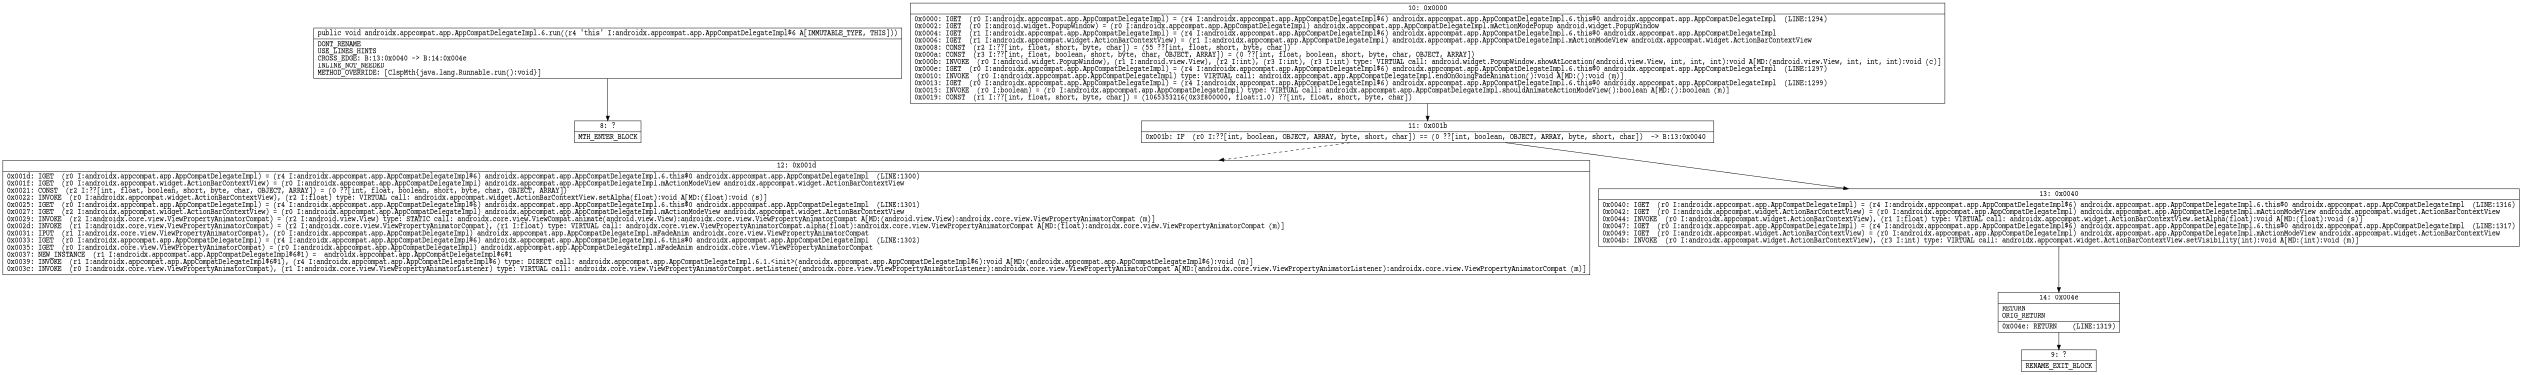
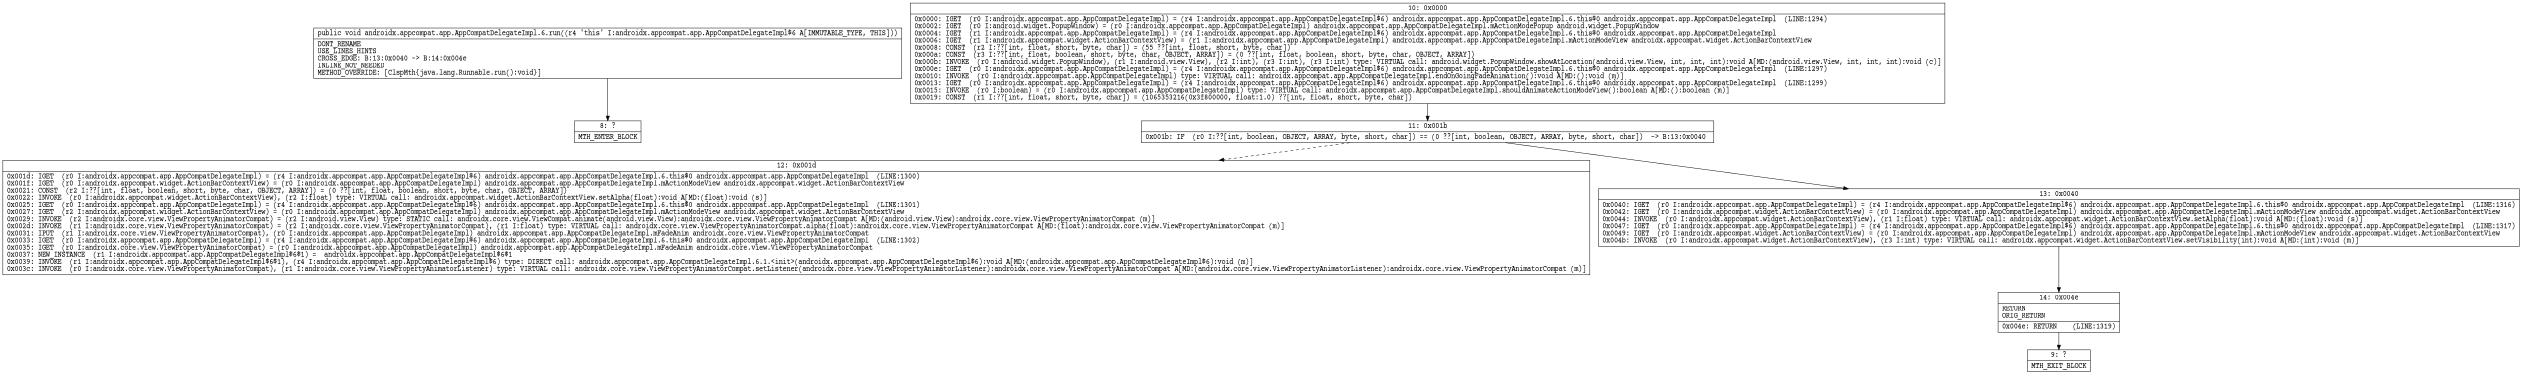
(2059, 366) -> (2059, 366)
